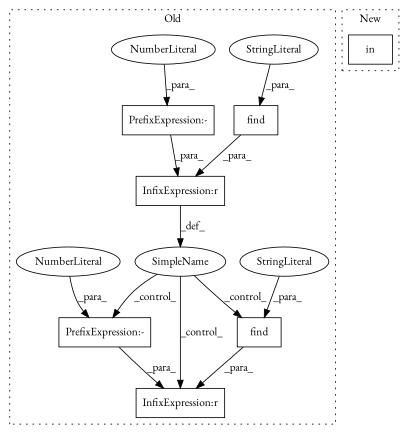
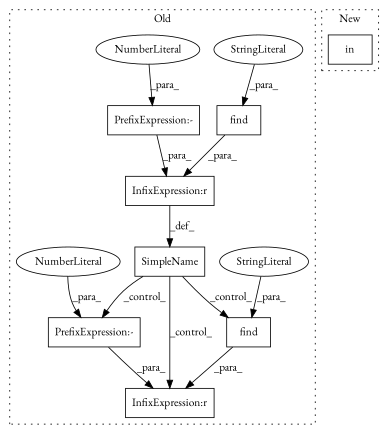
(180, 262) -> (170, 262)
